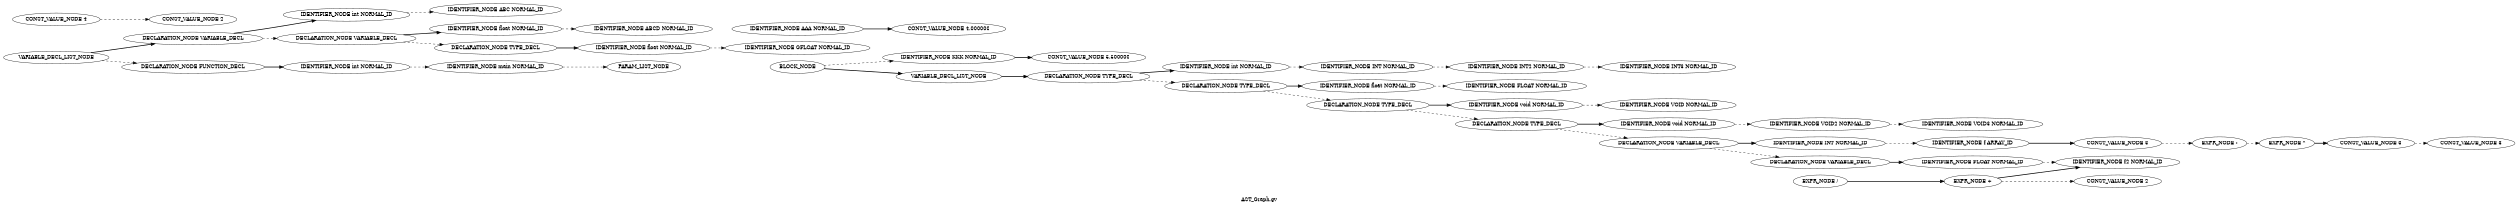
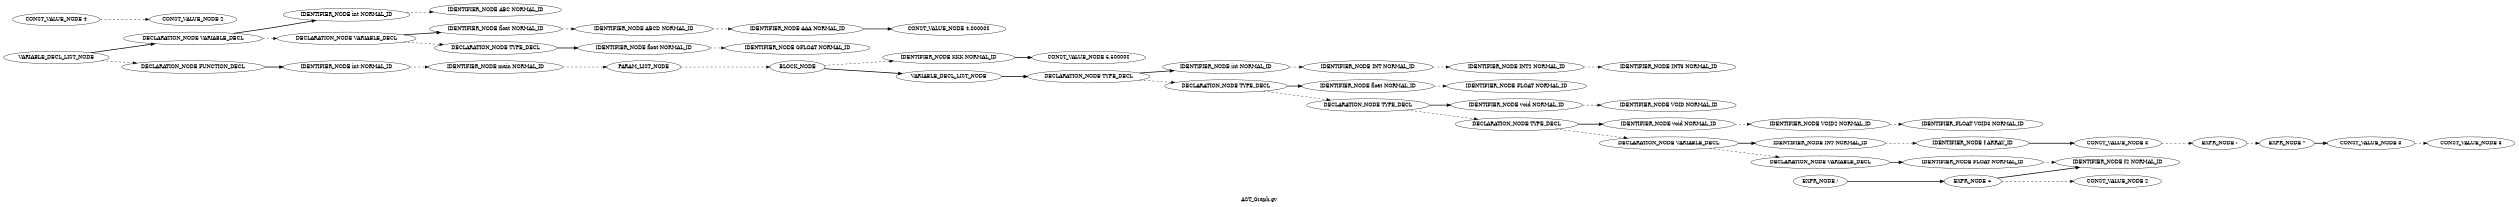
none -> (720, 29)
none -> (724, 67)
(1973, 124) -> (1973, 124)
